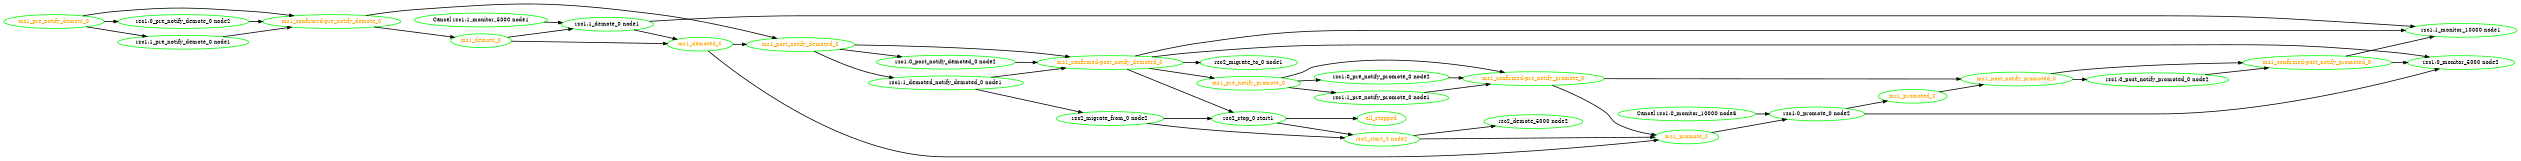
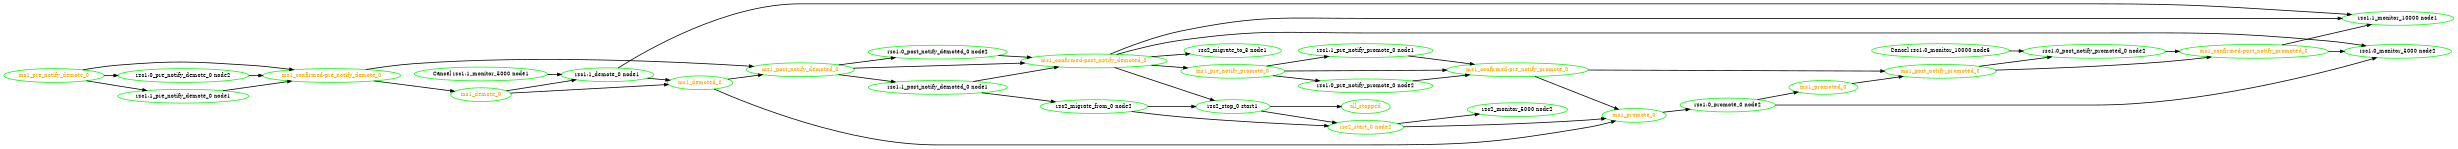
(1249, 63) -> (1233, 51)
(946, 83) -> (938, 87)
(1760, 114) -> (2014, 51)
(1533, 122) -> (1517, 110)
